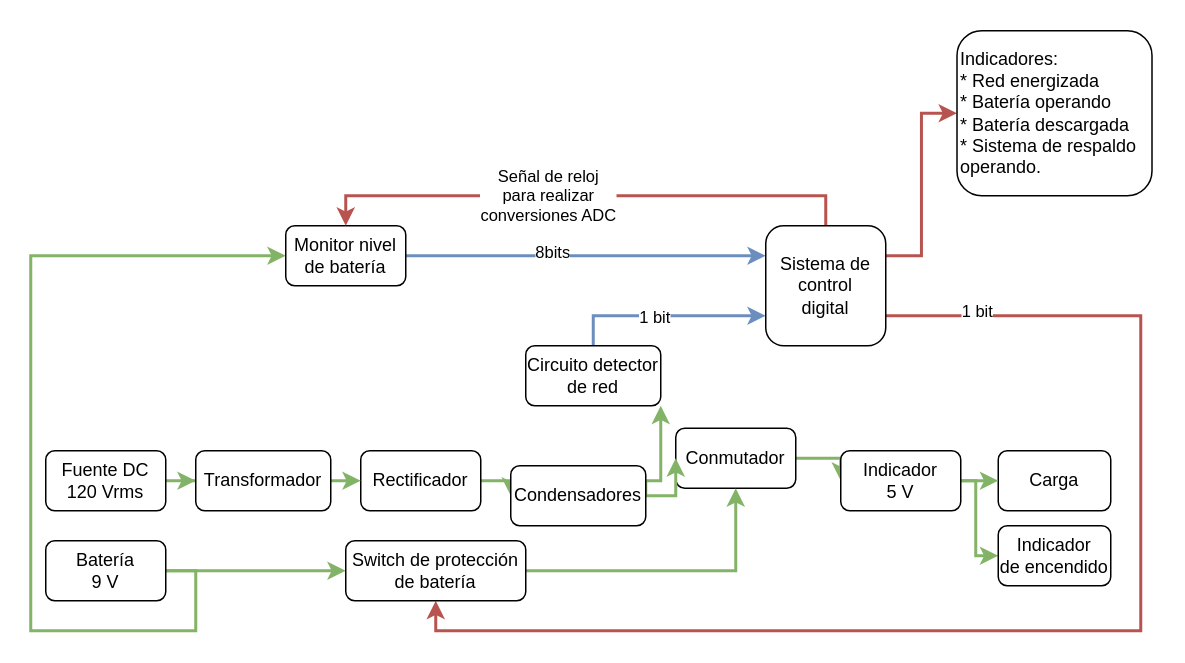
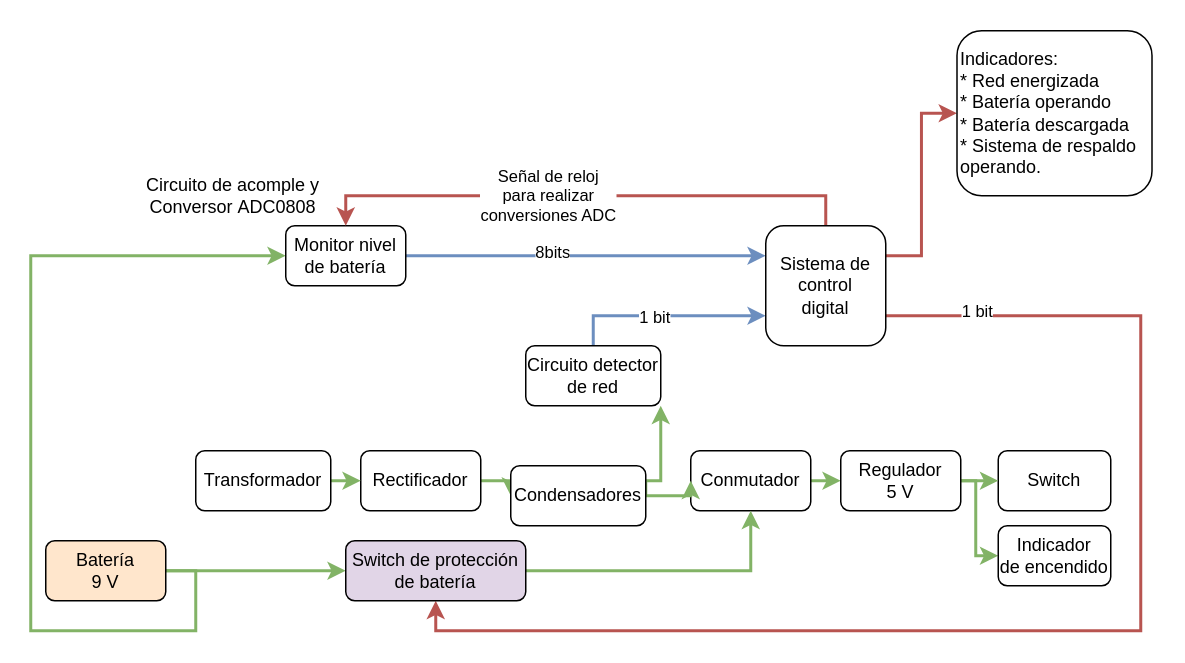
none -> (233, 196)
(736, 458) -> (751, 481)
(106, 481) -> none
(188, 481) -> none
(901, 481) -> (901, 481)
(1055, 481) -> (1055, 481)
(106, 571) -> (106, 571)
(436, 571) -> (436, 571)
